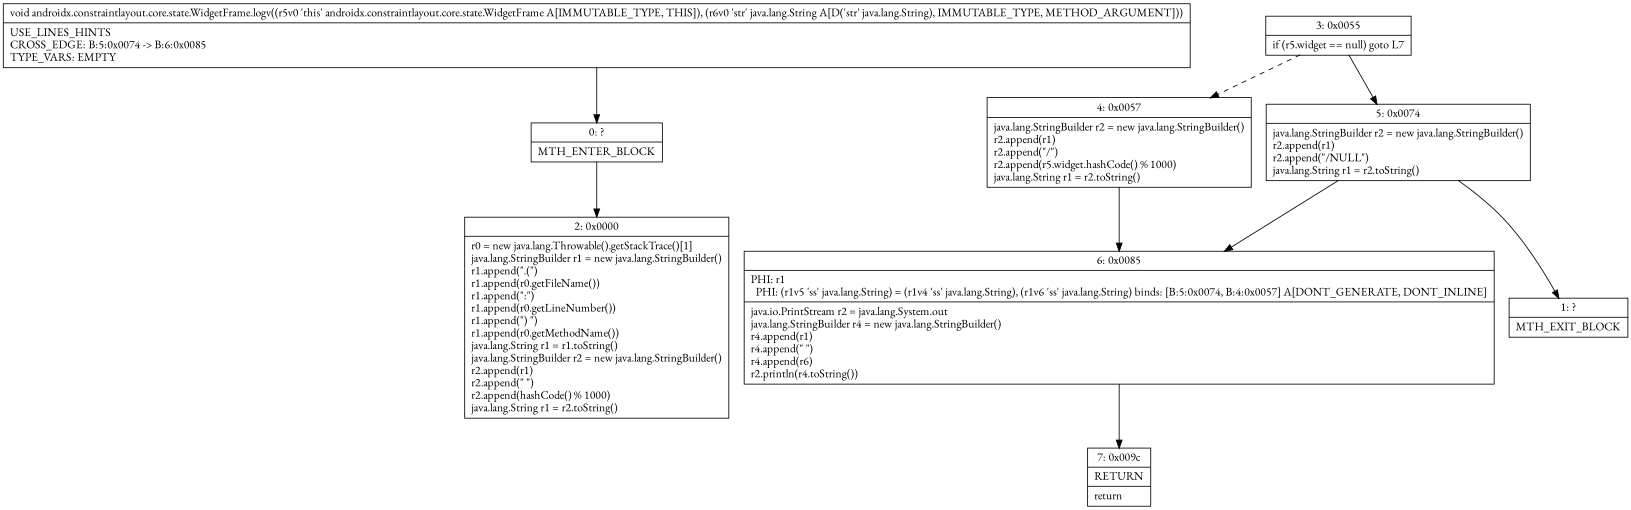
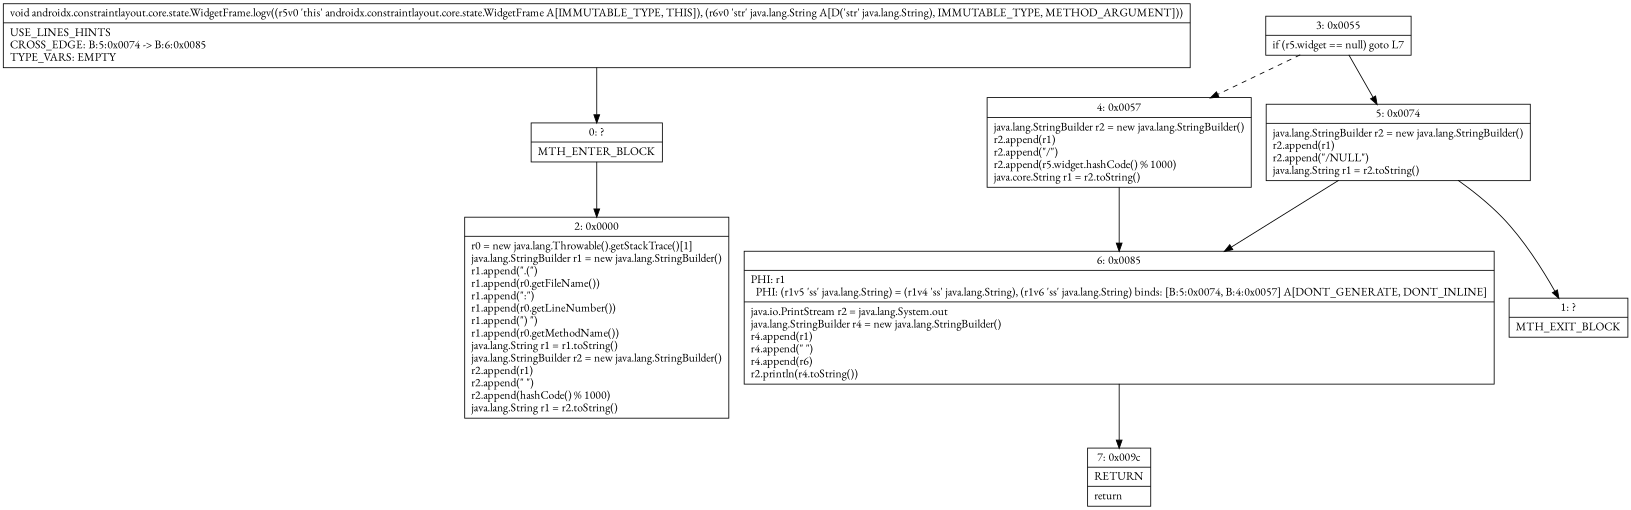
(1067, 177) -> (1067, 177)
